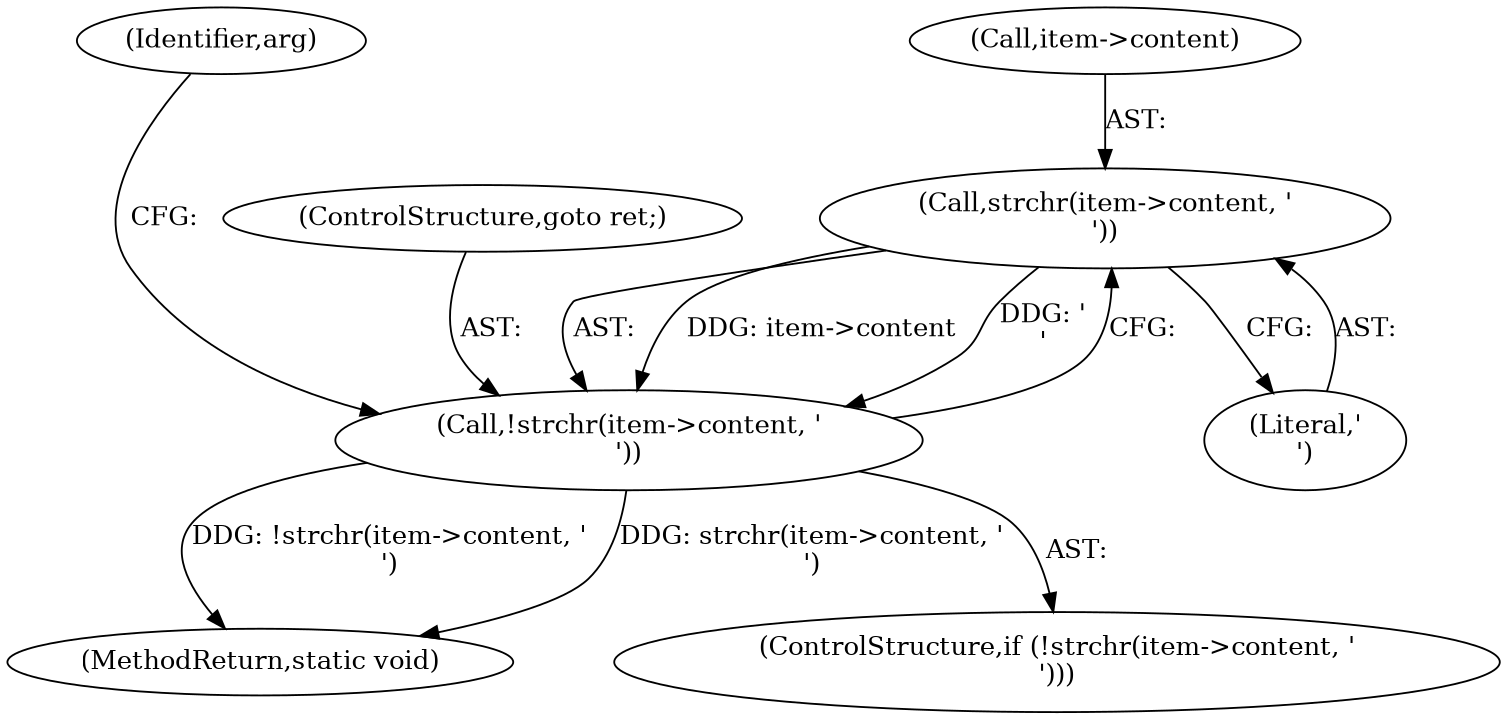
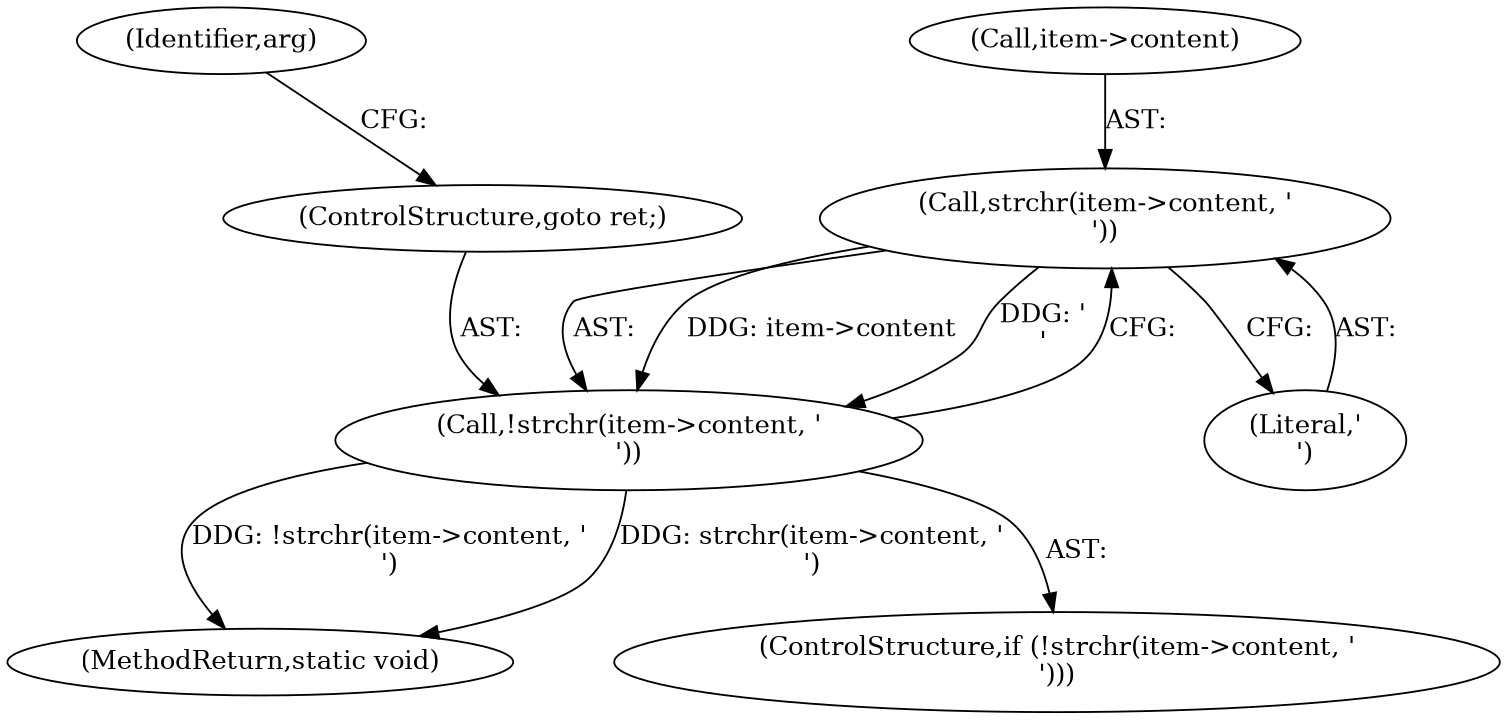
(149, 290) -> (343, 124)
